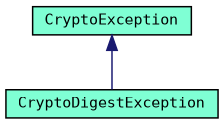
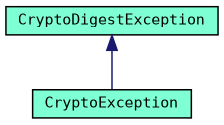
(112, 70) -> (112, 70)
